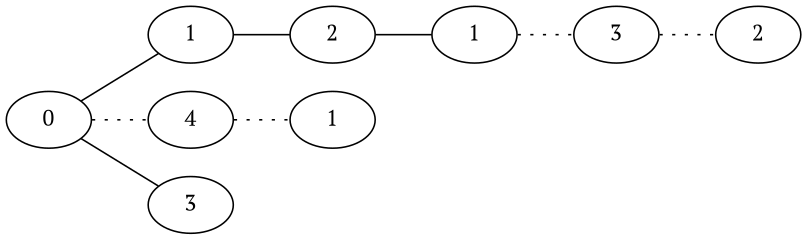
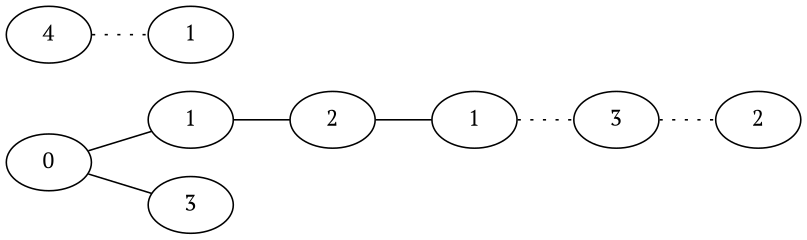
(120, 120) -> none
